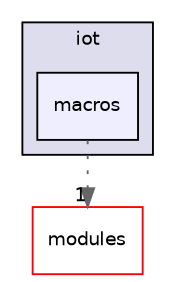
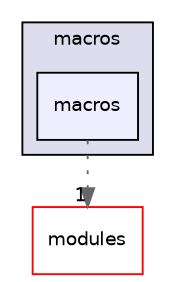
(88, 40) -> (88, 40)
